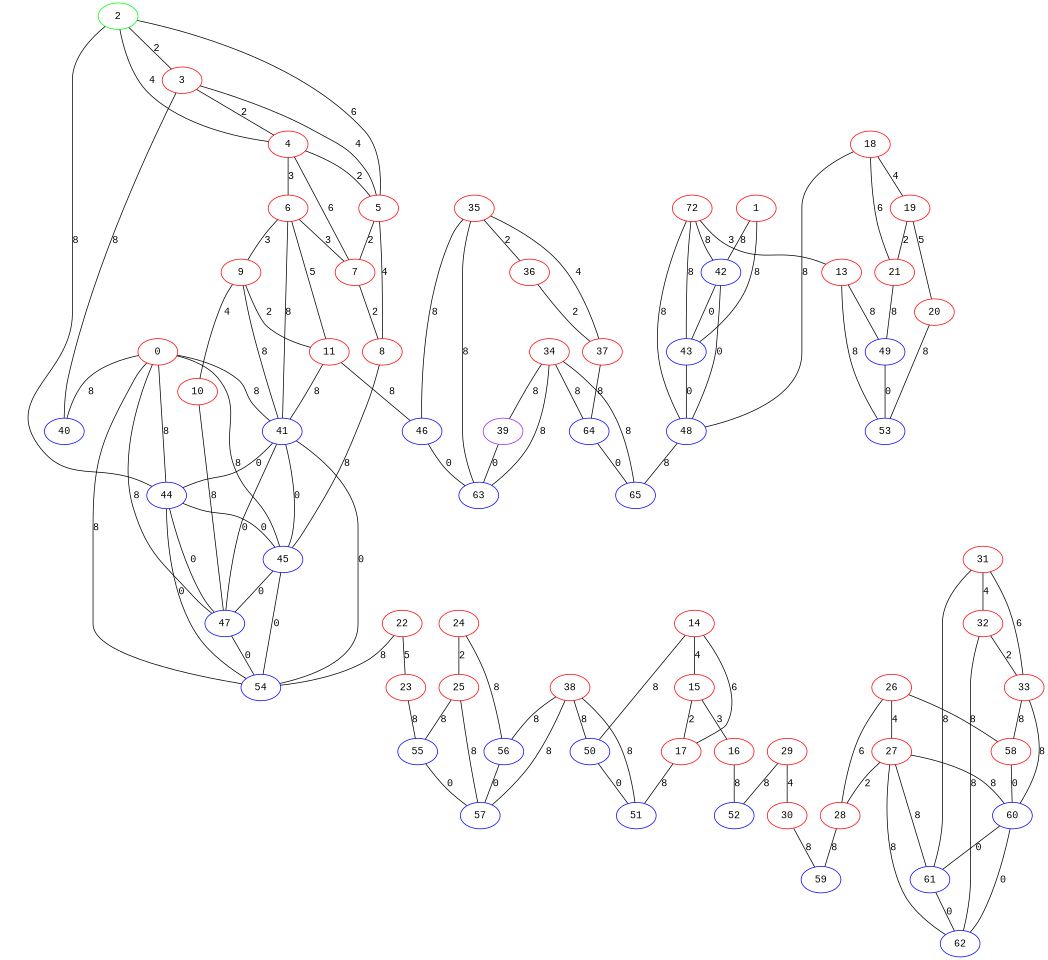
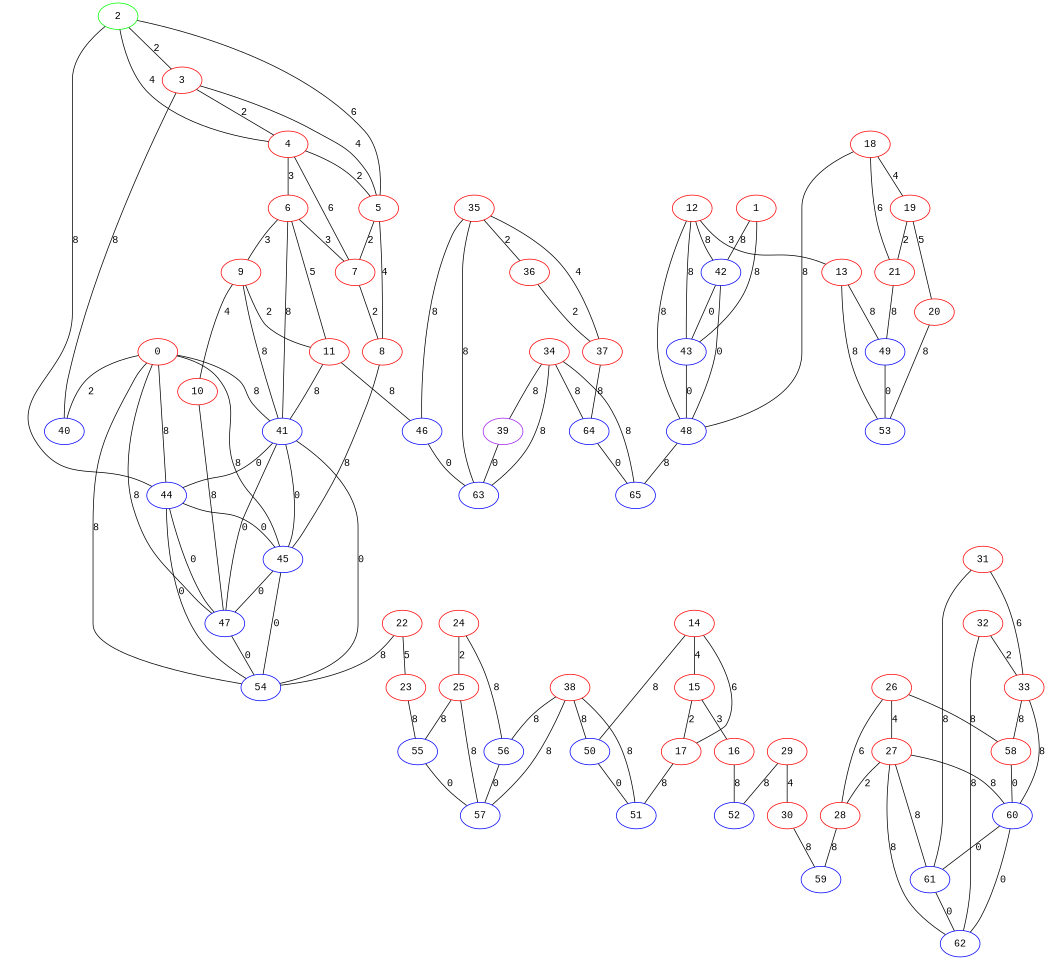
(692, 208) -> (692, 208)
(91, 392) -> (91, 392)
(983, 591) -> none
